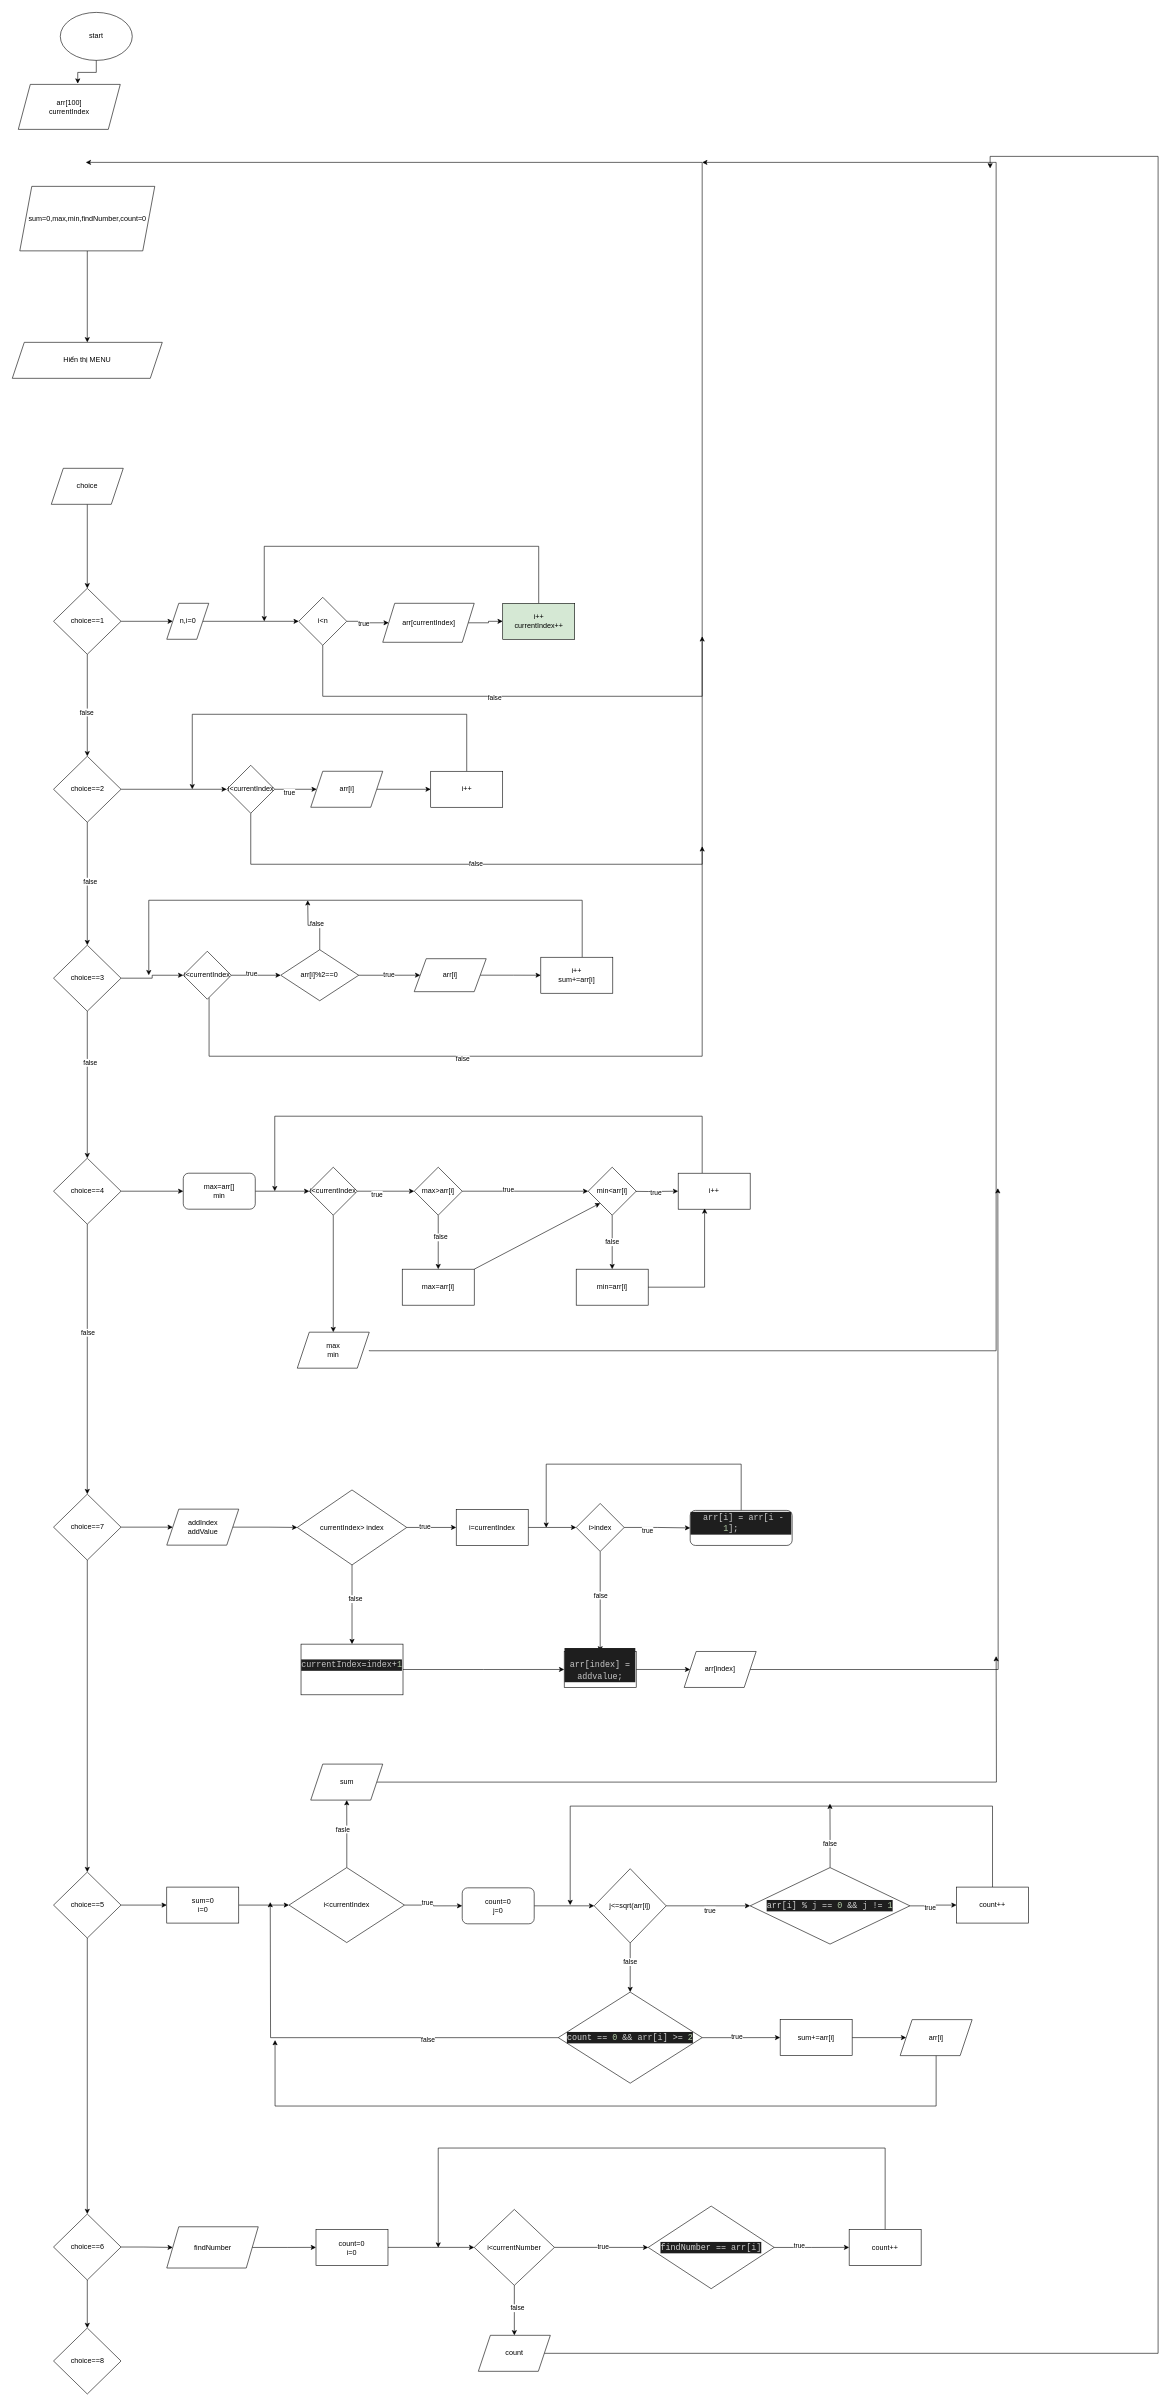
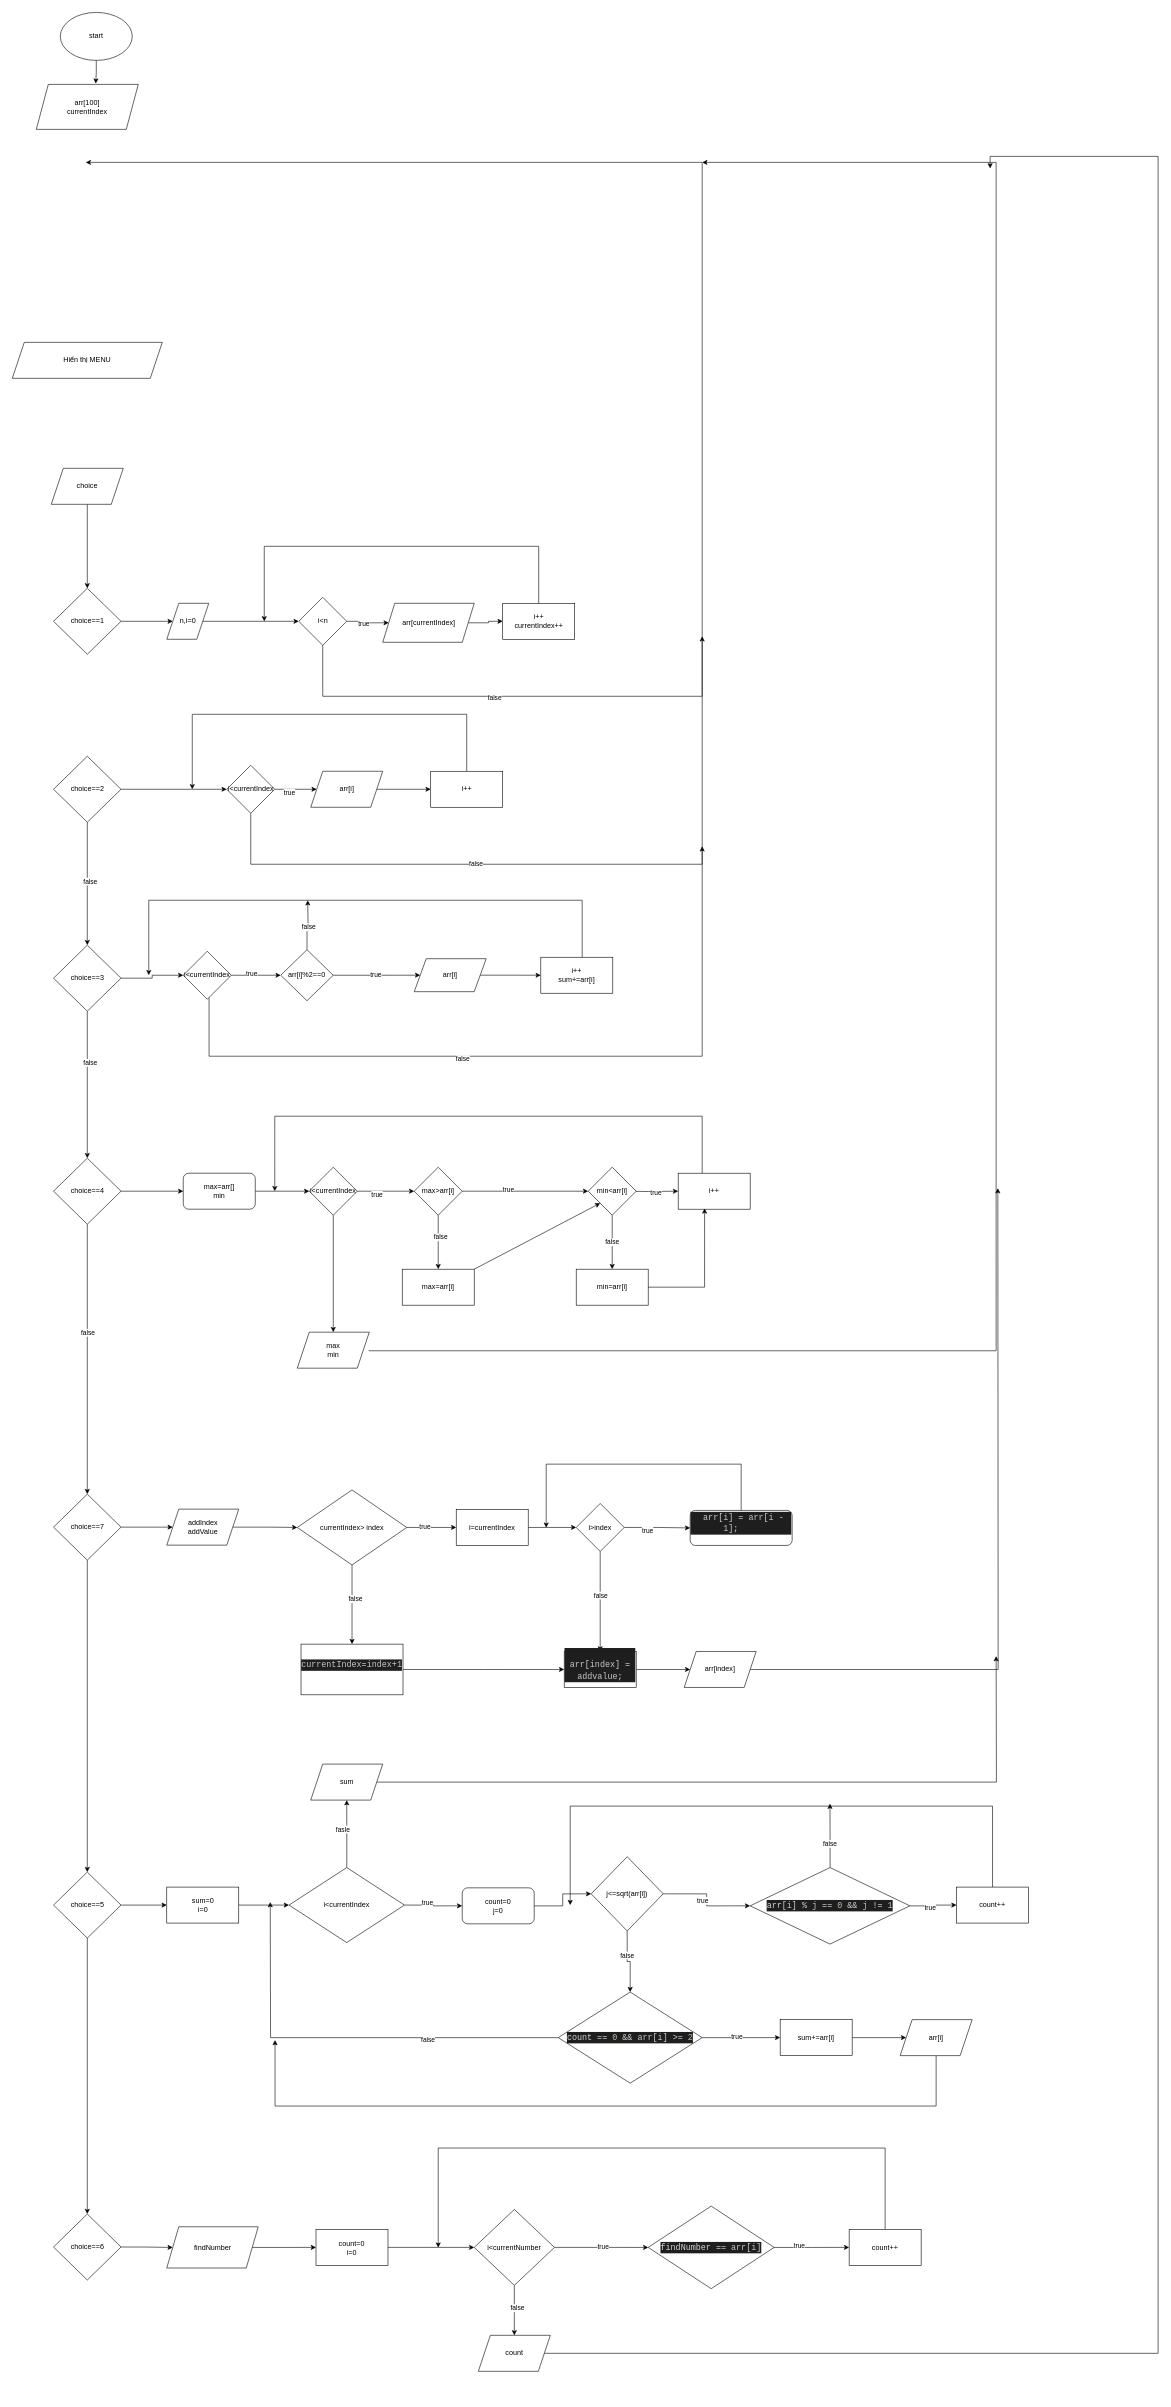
(69, 107) -> (87, 107)
(87, 219) -> none
(87, 336) -> none
(539, 621) -> (539, 621)
(87, 712) -> none
(320, 975) -> (307, 975)
(630, 1906) -> (627, 1894)
(87, 2322) -> none
(87, 2361) -> none
